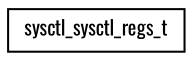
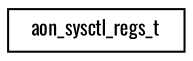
(96, 30) -> (96, 30)
